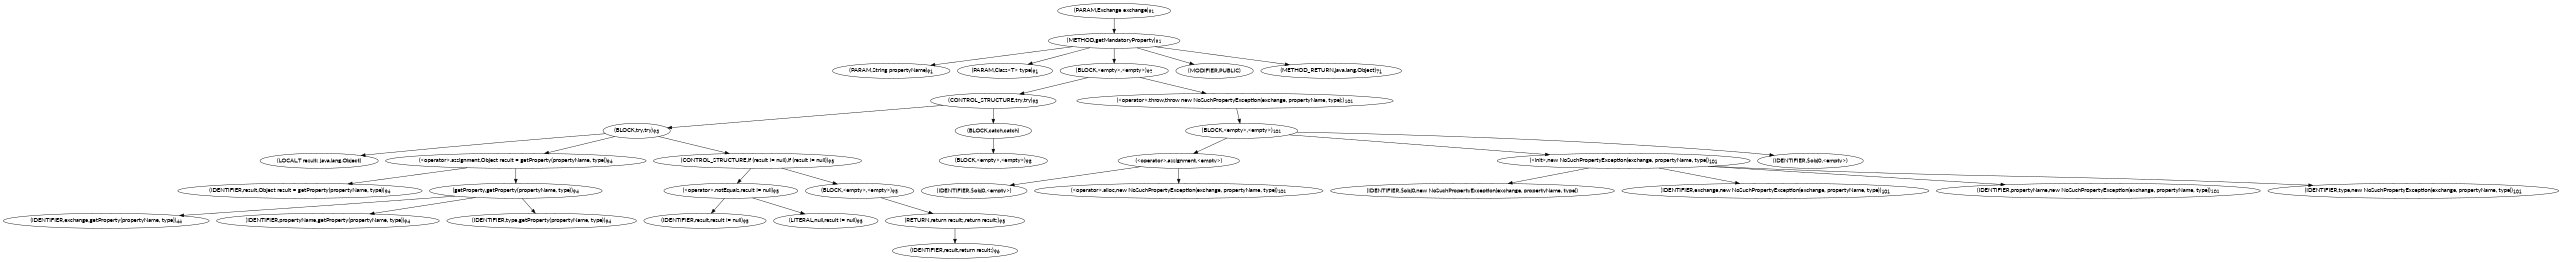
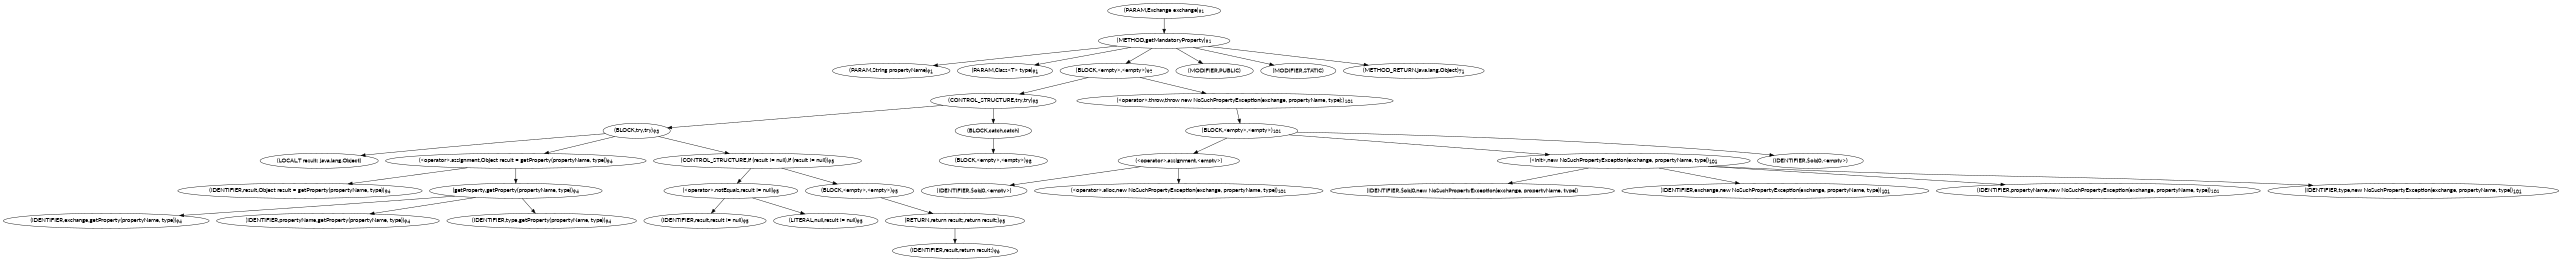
none -> (1298, 71)
(179, 220) -> (179, 220)
